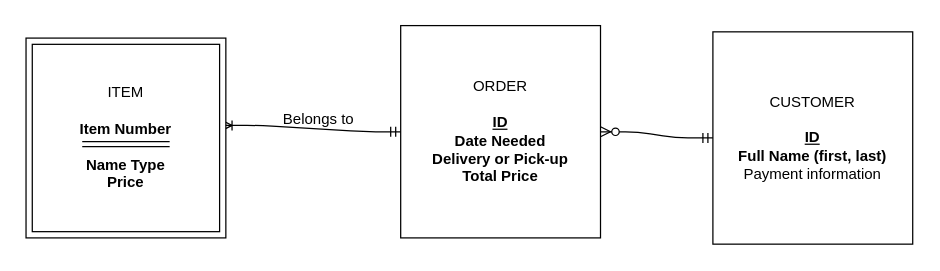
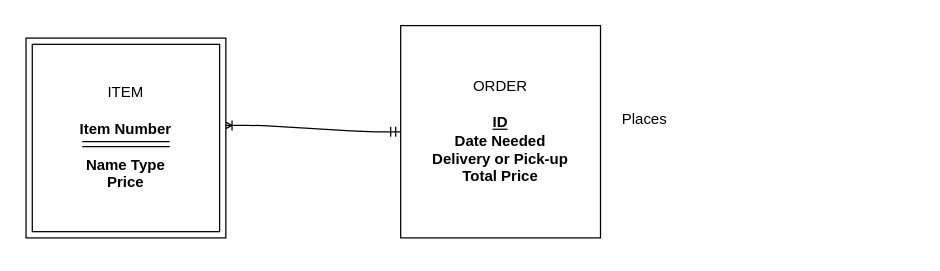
(318, 119) -> none
none -> (644, 119)
(656, 135) -> none
(813, 138) -> none
